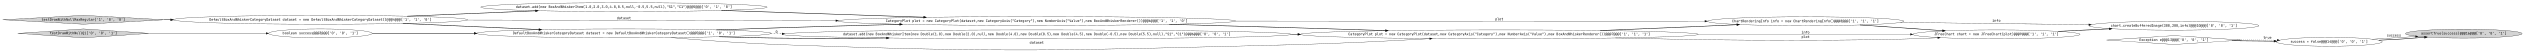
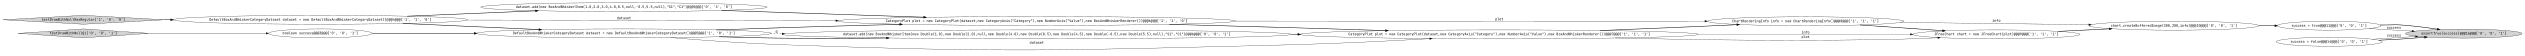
none -> (2329, 26)
(2174, 40) -> none
